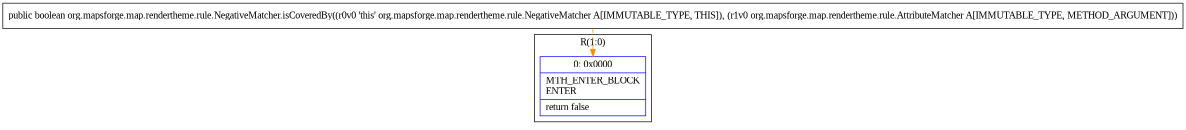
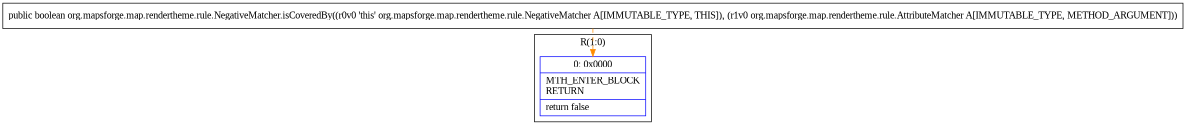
(561, 91) -> (565, 91)
